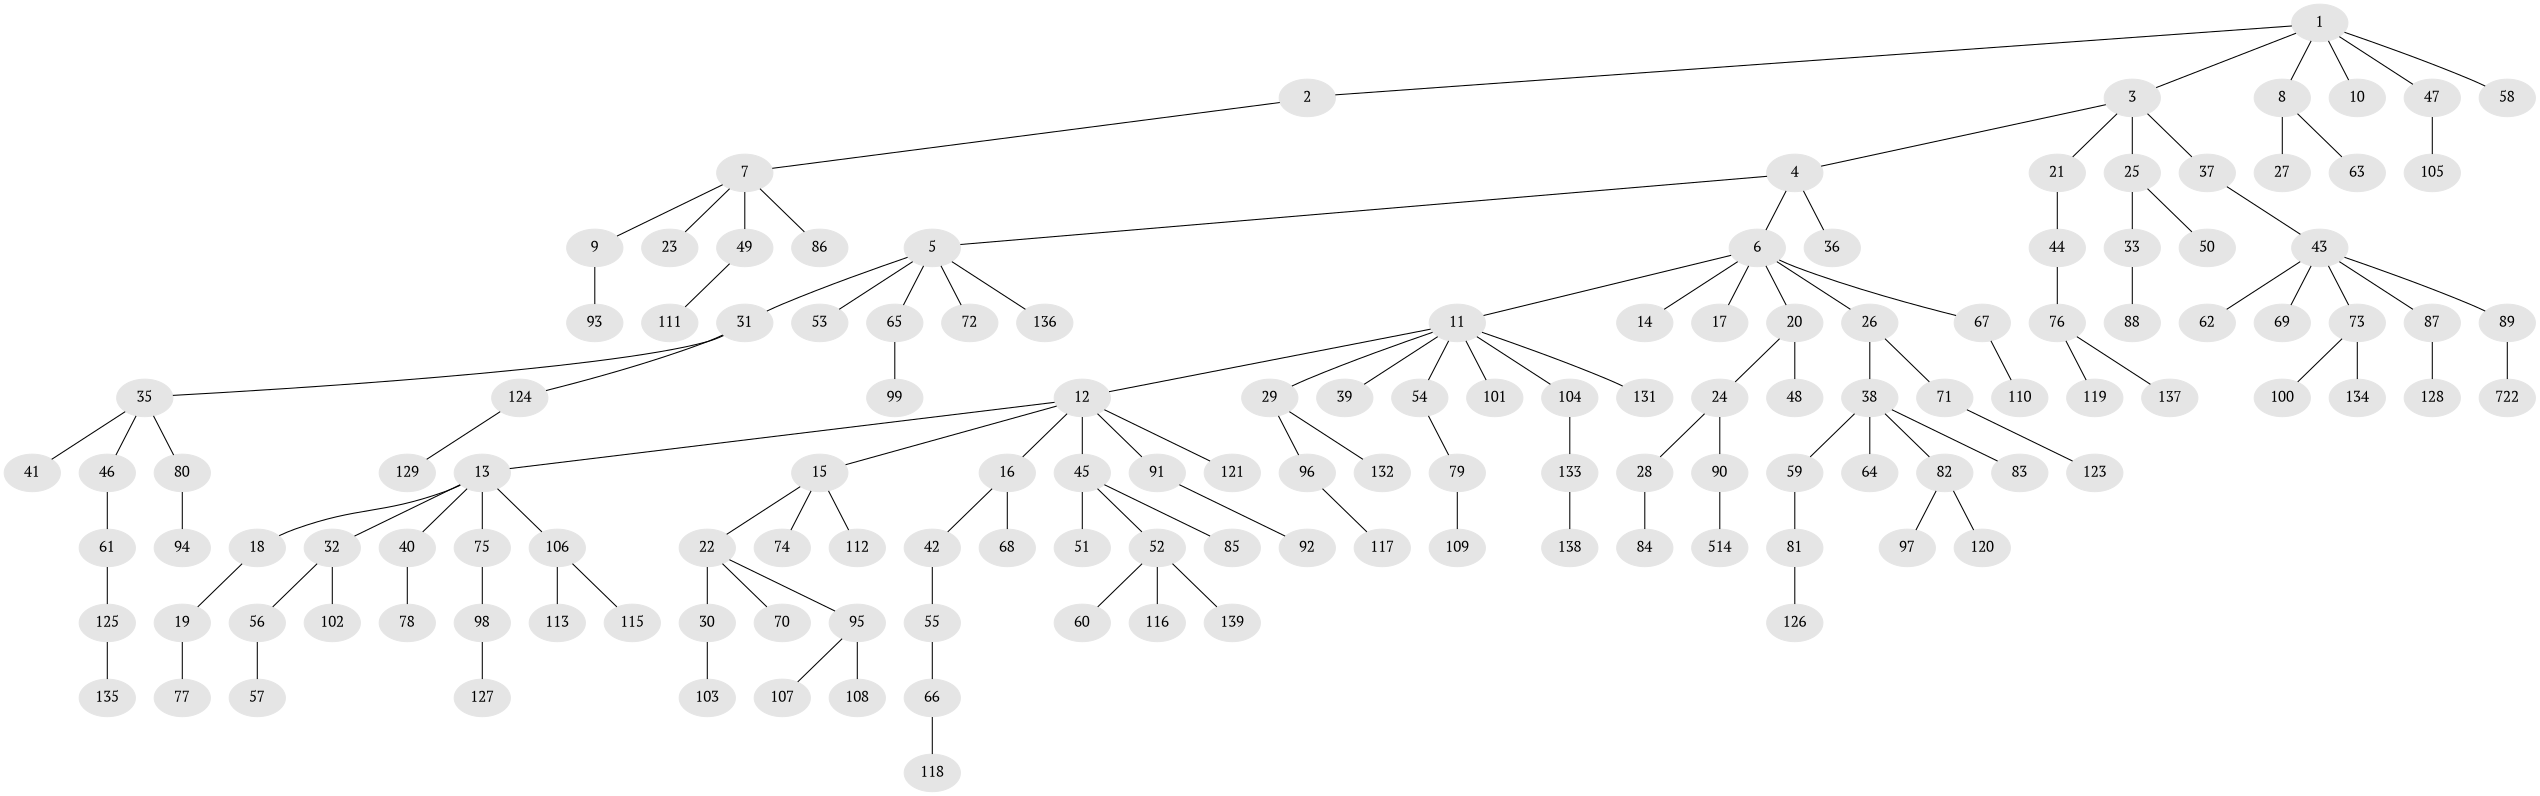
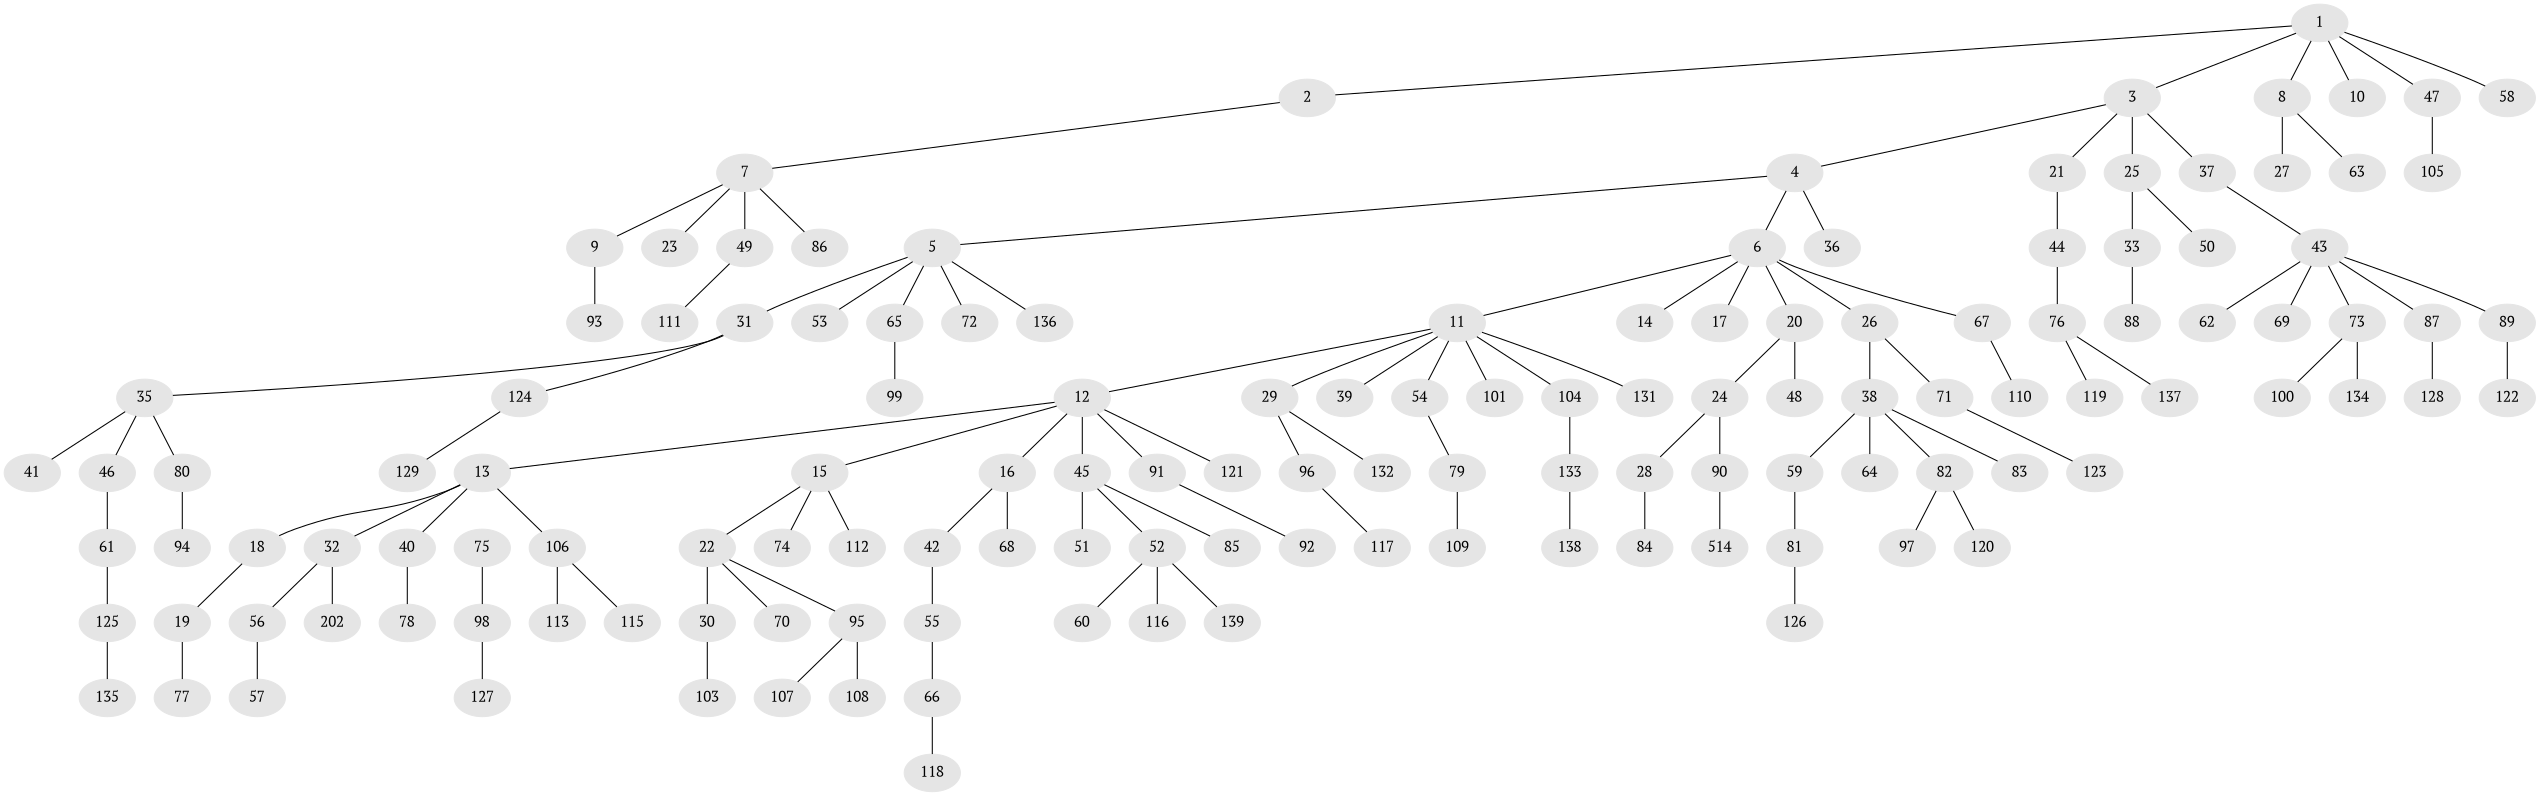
(2507, 398) -> (2507, 398)
(482, 511) -> none
(332, 623) -> (332, 623)
